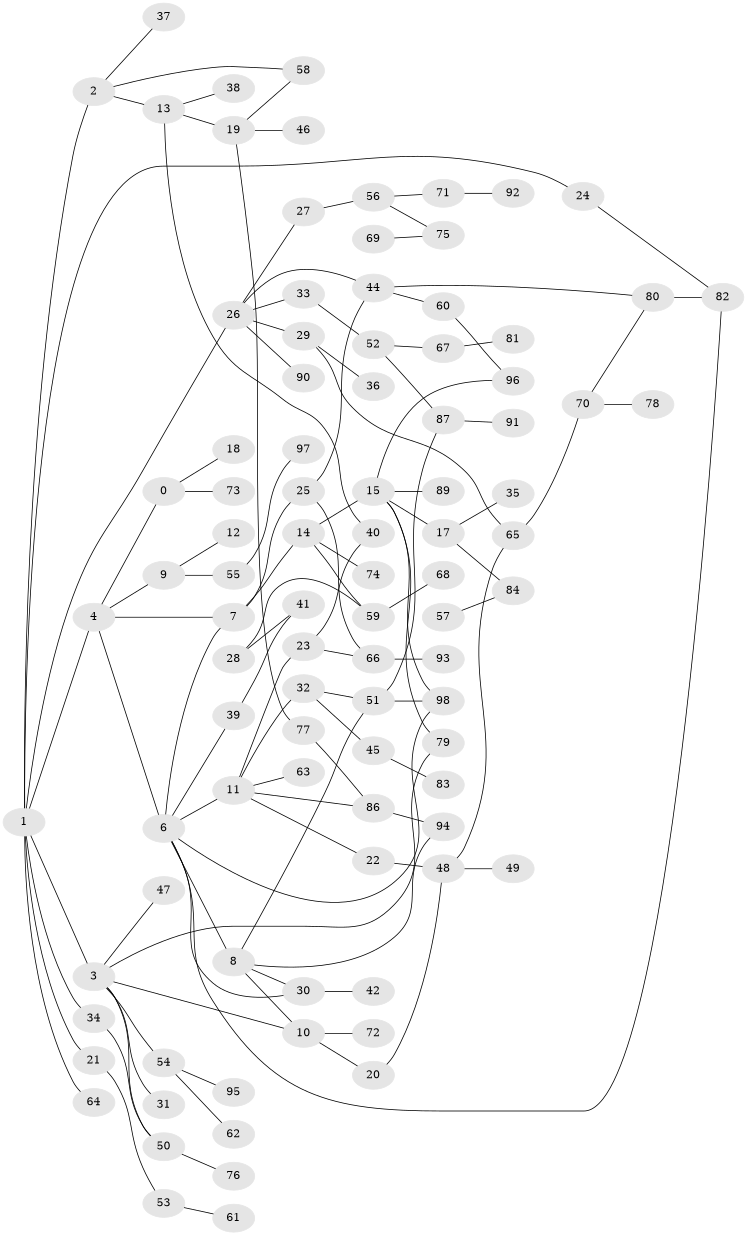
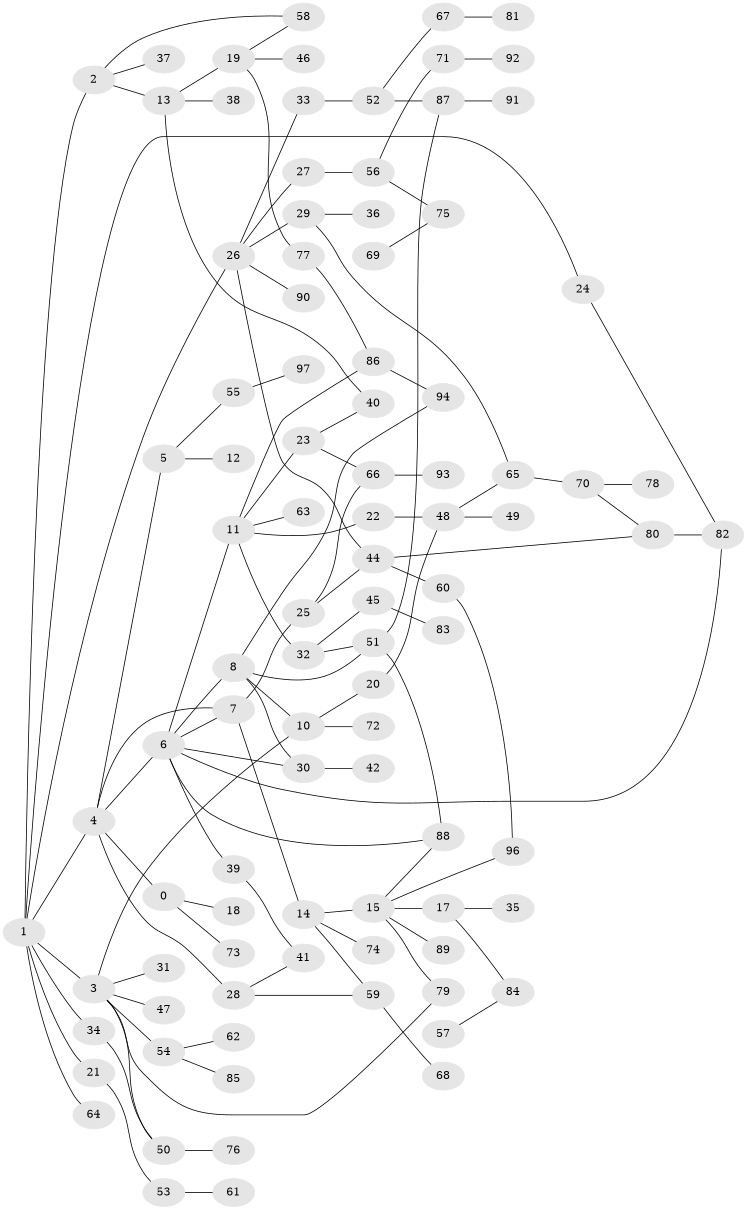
(164, 575) -> (164, 459)
(443, 701) -> (443, 837)
none -> (146, 921)
(234, 1092) -> (234, 1079)
